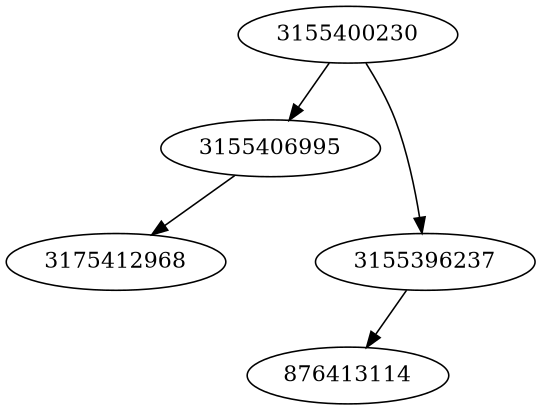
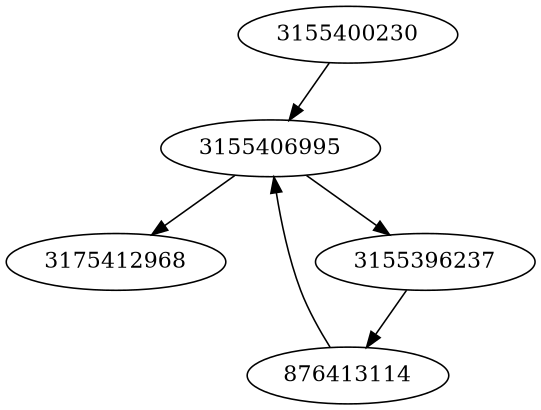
(401, 137) -> (342, 201)
none -> (295, 273)
